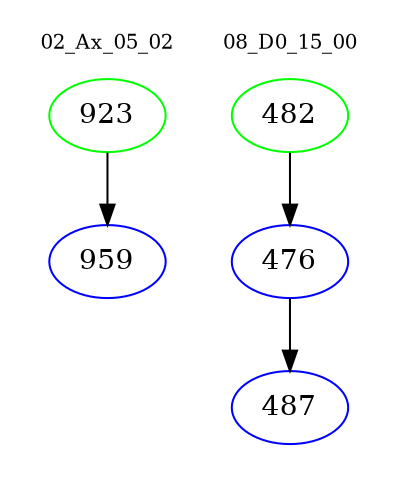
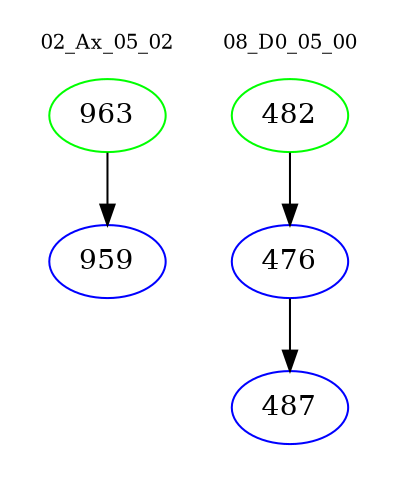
(291, 44) -> (291, 44)
(107, 116) -> (107, 116)
